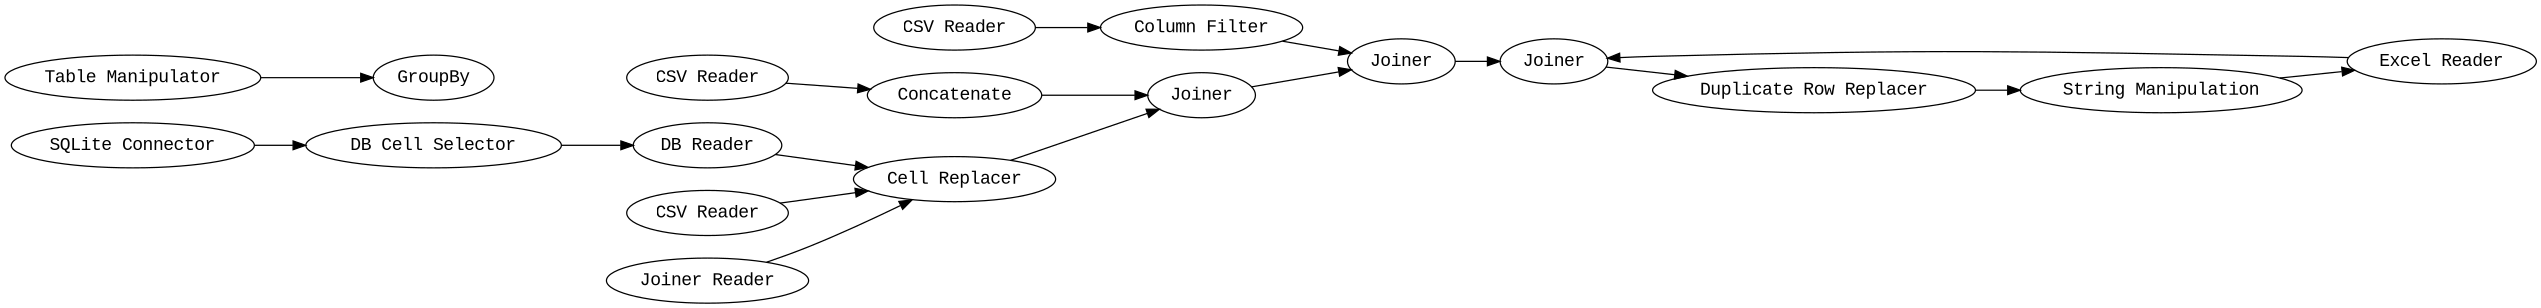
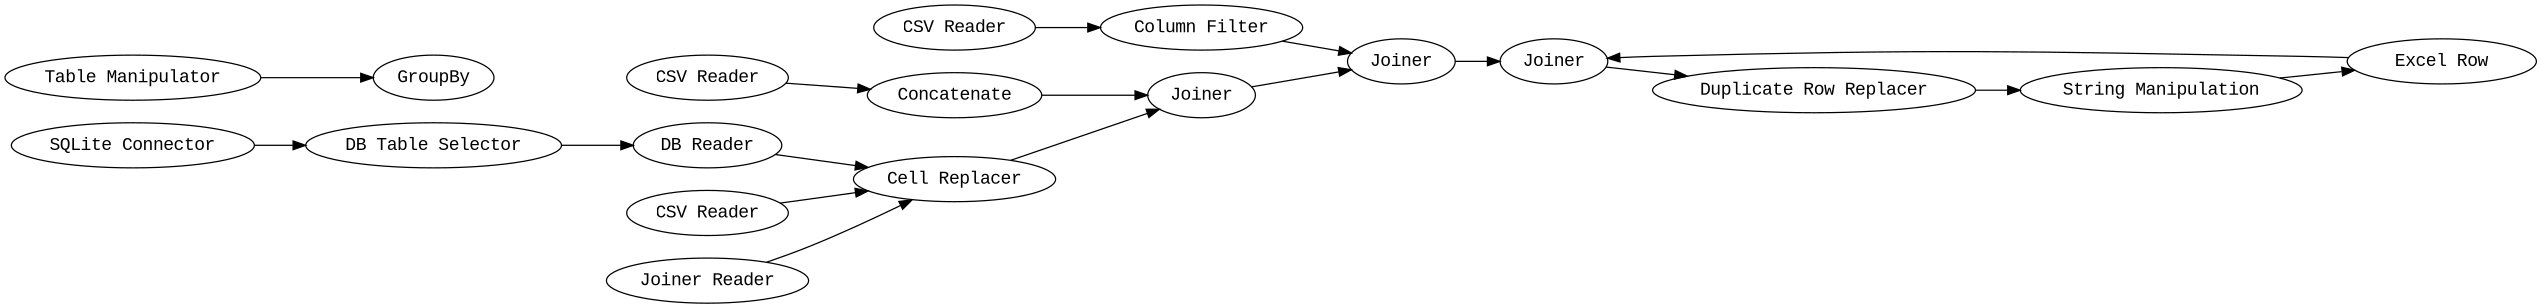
(2442, 61) -> (2442, 61)
(434, 145) -> (434, 145)
